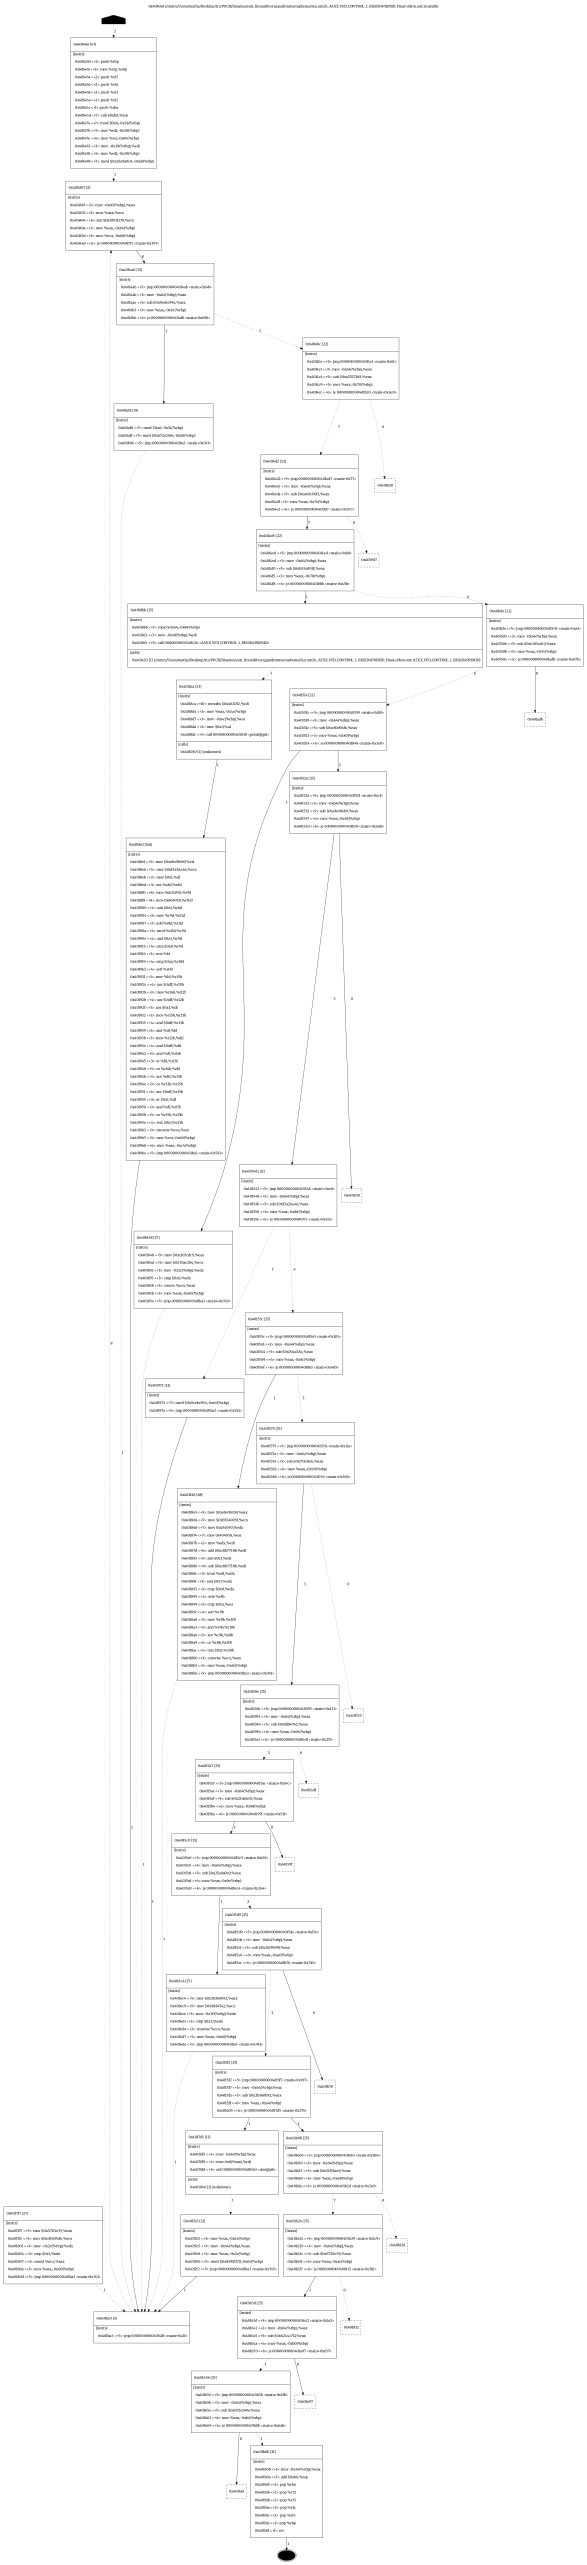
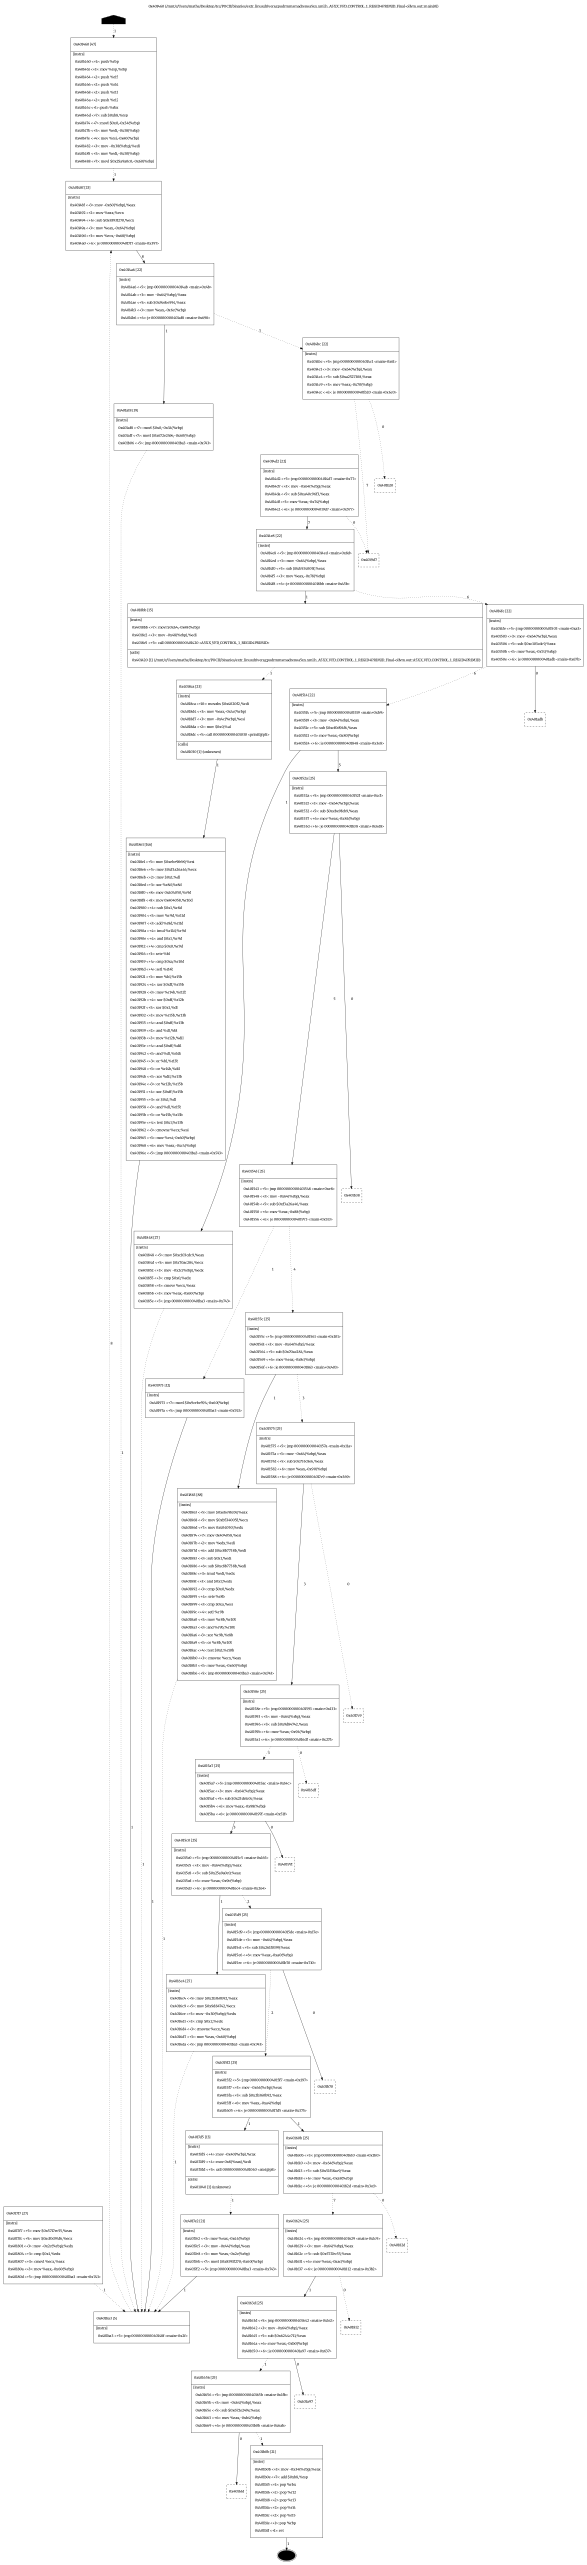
(331, 426) -> (362, 475)
